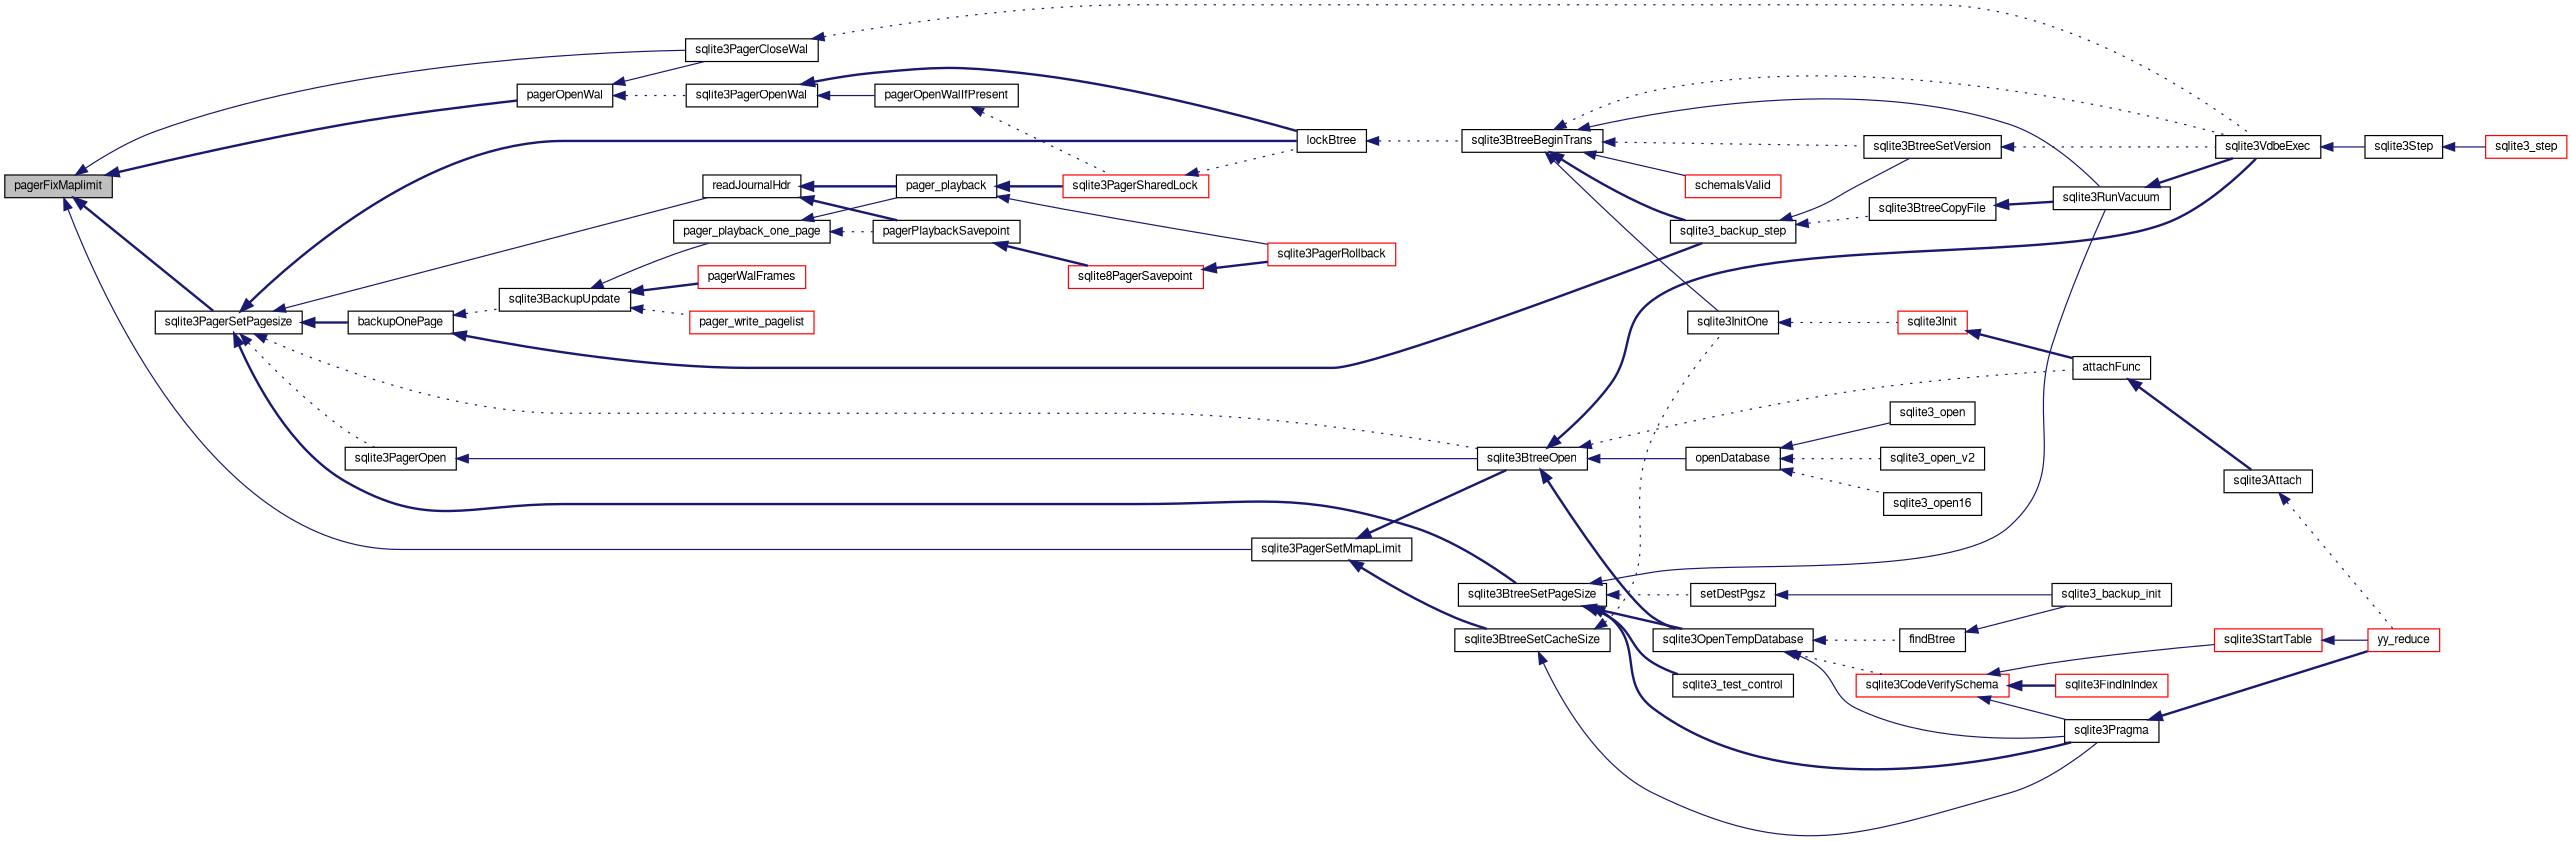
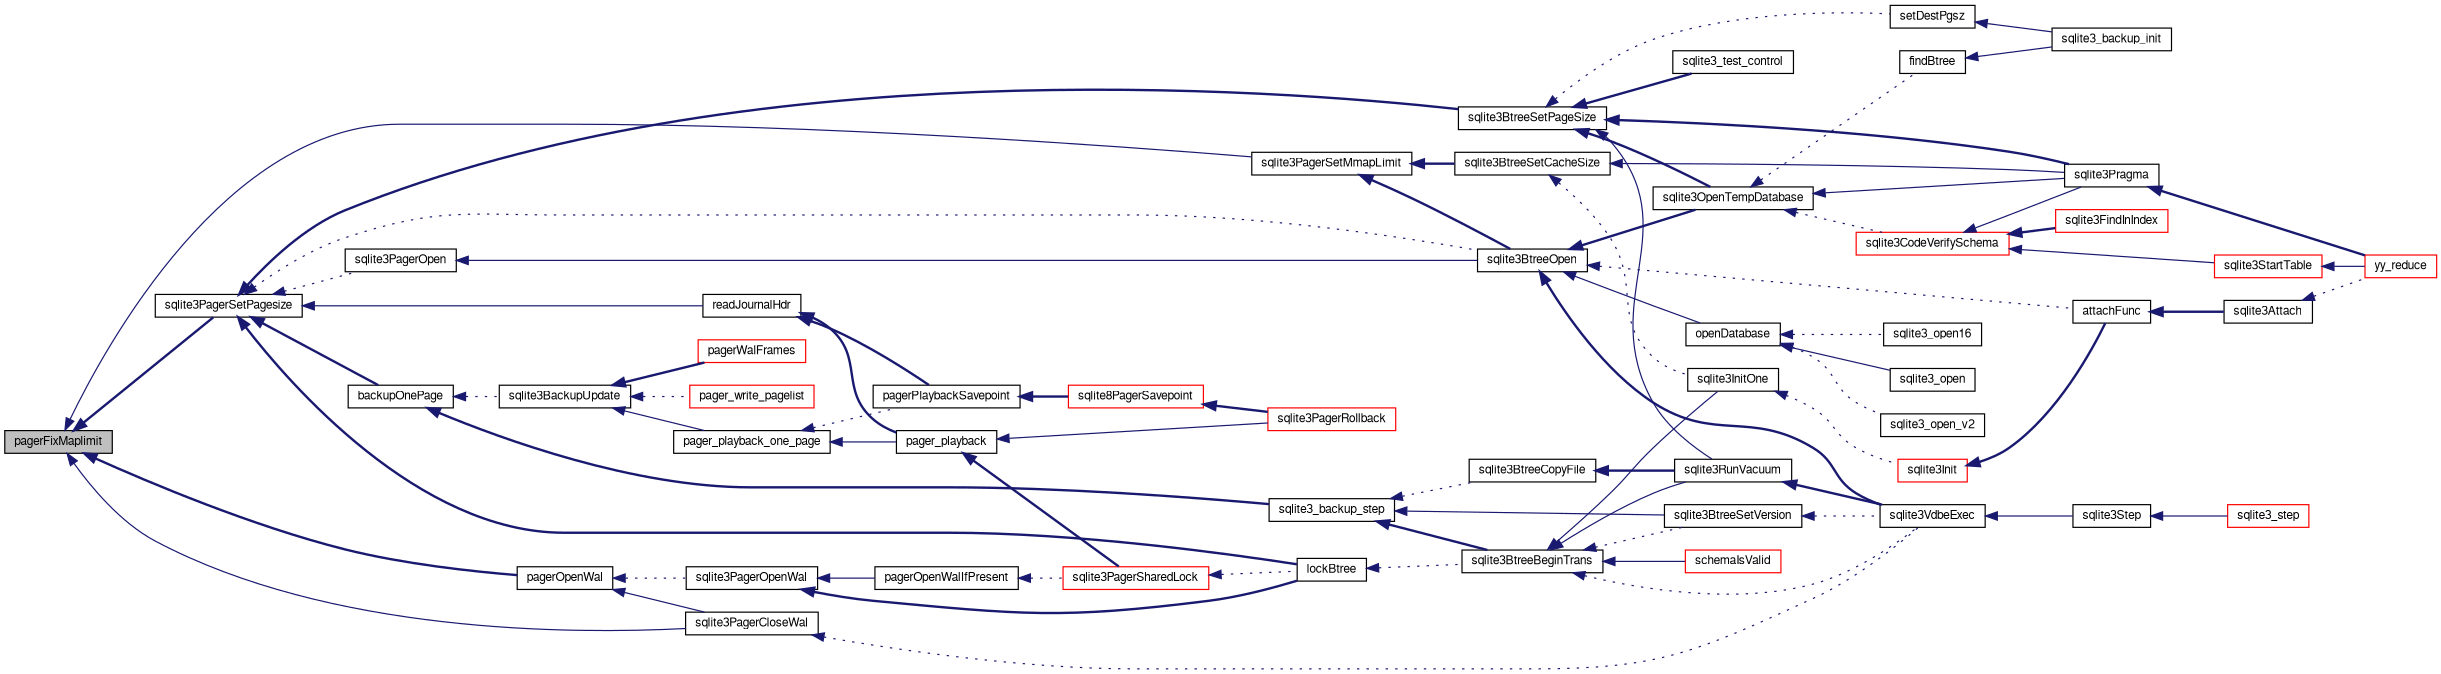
(1621, 194) -> (1438, 537)
